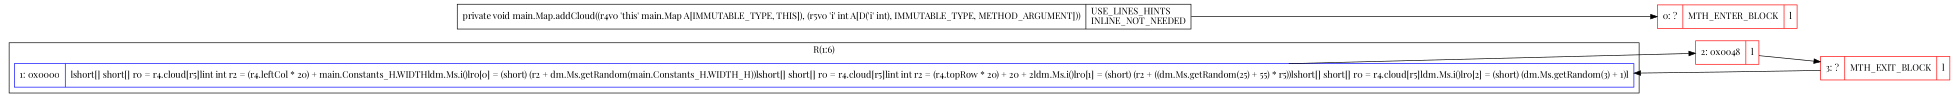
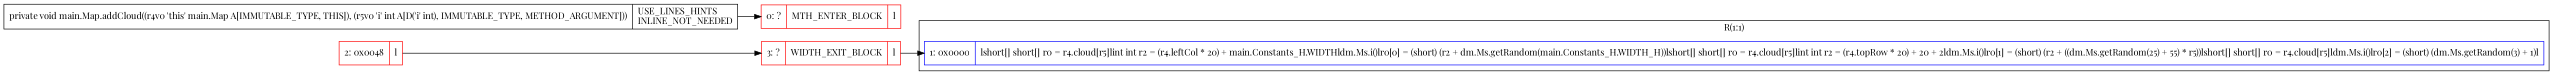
(824, 50) -> (1734, 28)
(1489, 59) -> none
(1891, 68) -> (837, 53)
